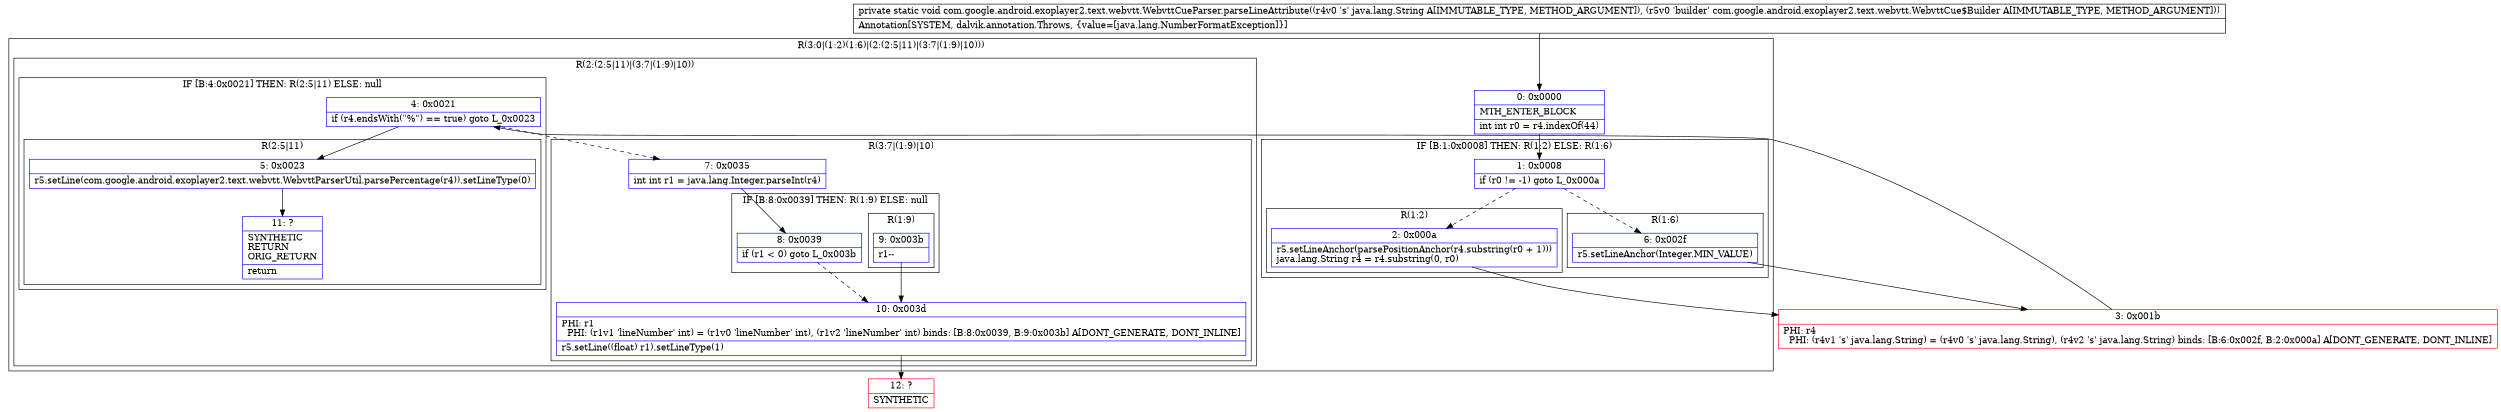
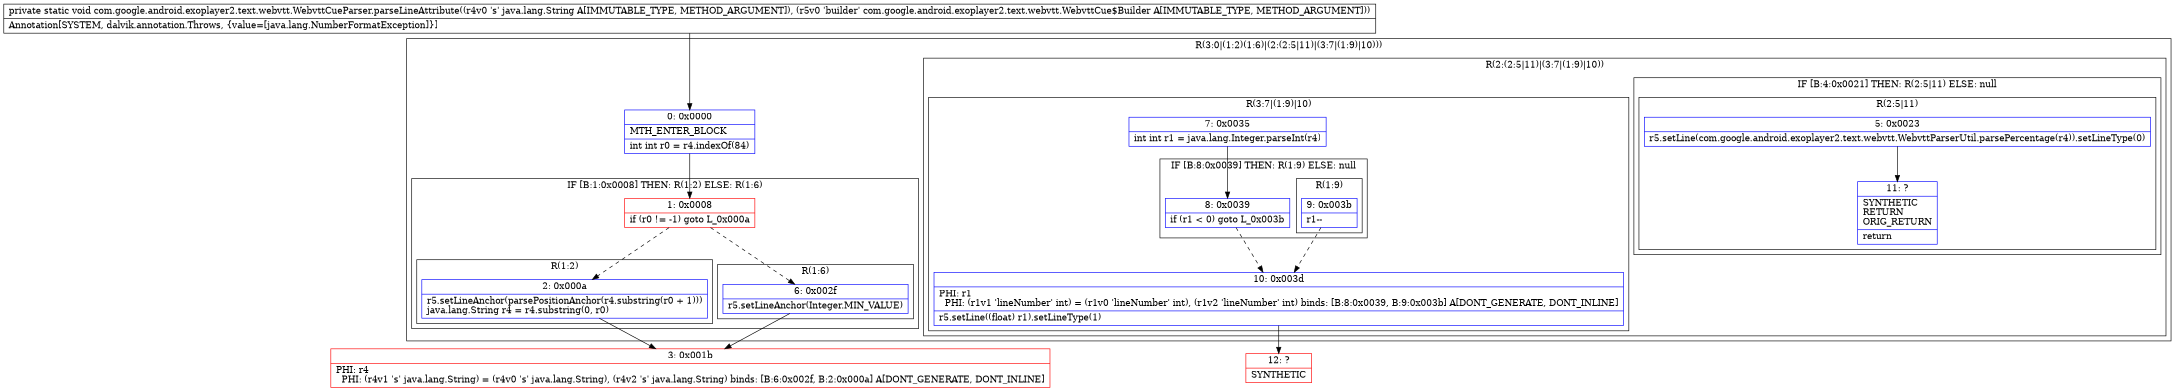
(434, 112) -> none
(1539, 126) -> (690, 146)
(1539, 174) -> (690, 213)
(901, 279) -> (1309, 247)
